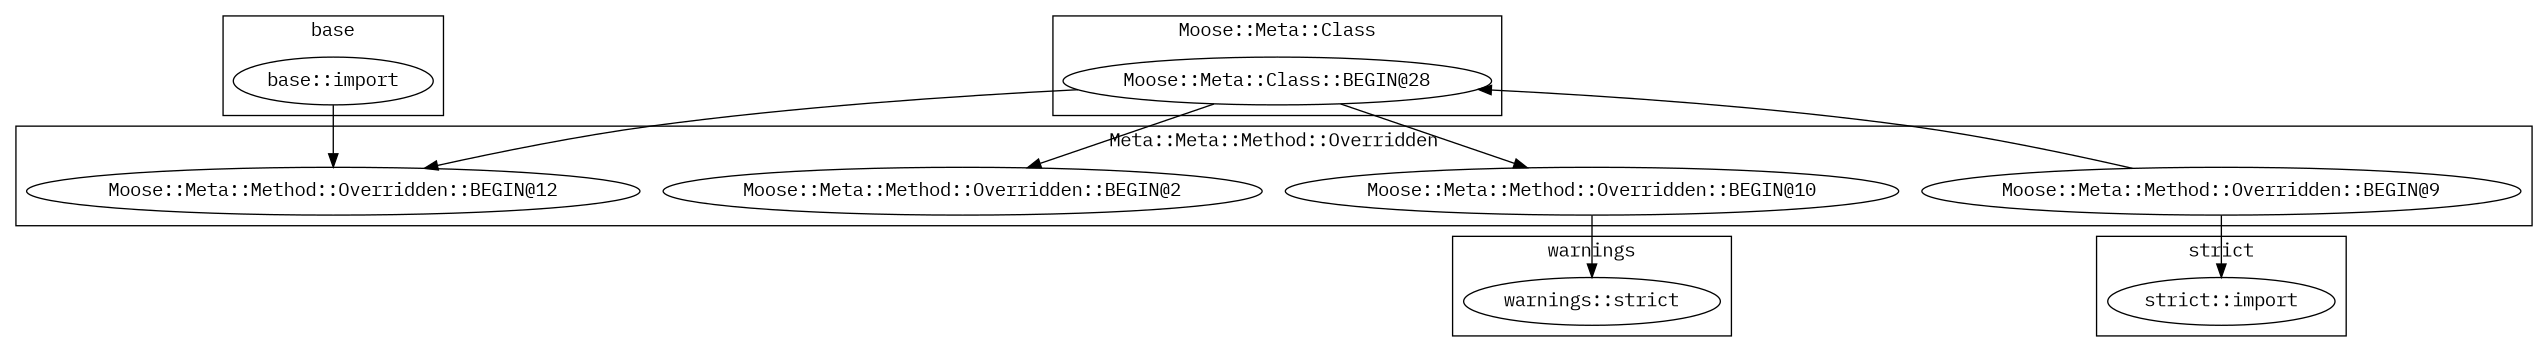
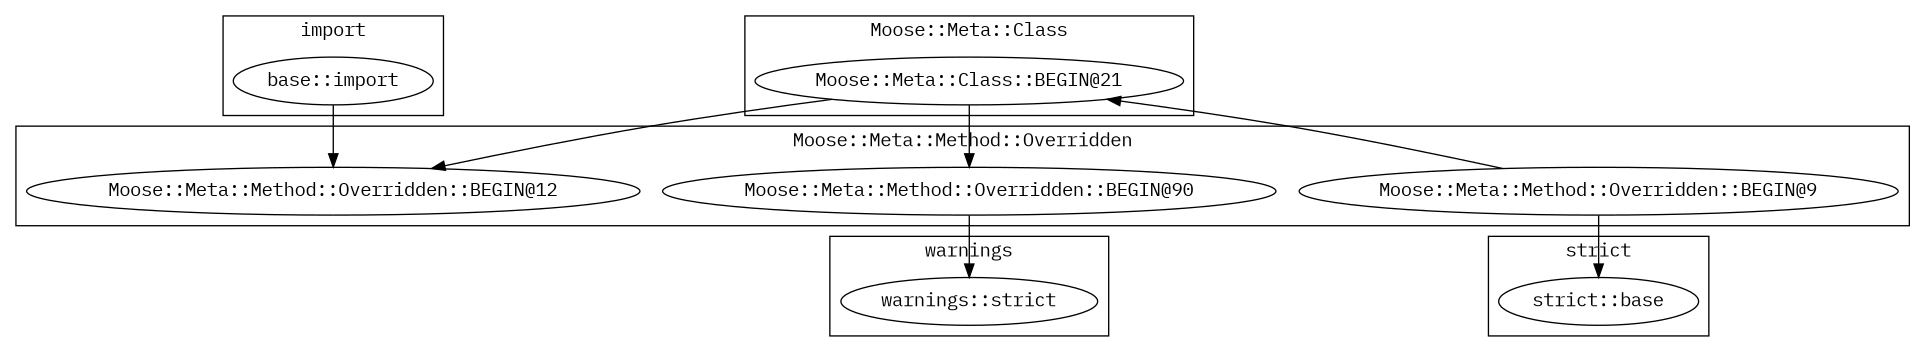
(333, 31) -> (333, 31)
(1277, 81) -> (969, 81)
(1274, 141) -> (963, 141)
(963, 191) -> none
(1592, 191) -> (969, 191)
(2221, 301) -> (1599, 301)
